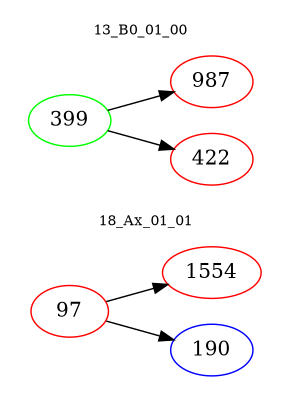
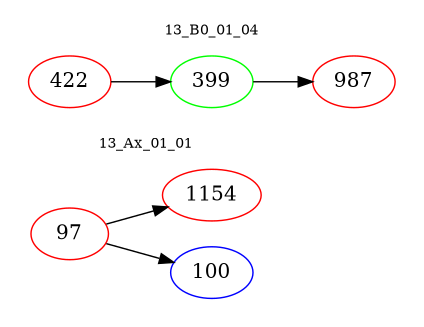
(141, 31) -> (212, 31)
(134, 138) -> (134, 82)
(146, 222) -> (146, 144)
(212, 273) -> (212, 195)
(212, 350) -> (212, 273)
